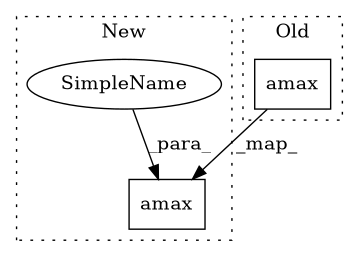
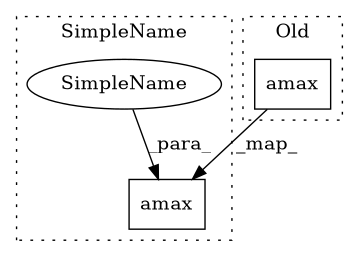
(124, 32) -> (124, 32)
